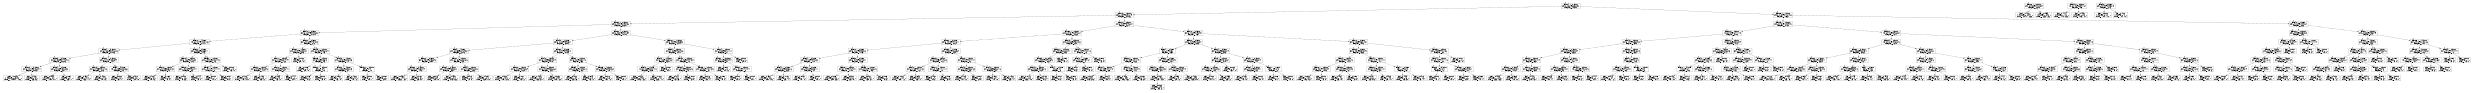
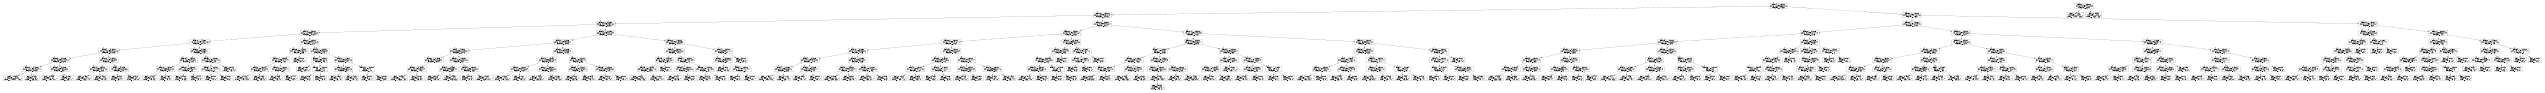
(1753, 55) -> (1820, 46)
none -> (1655, 60)
